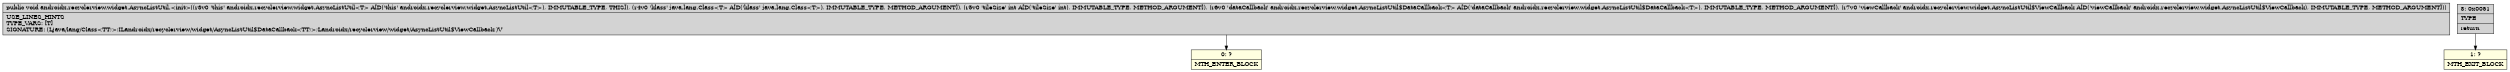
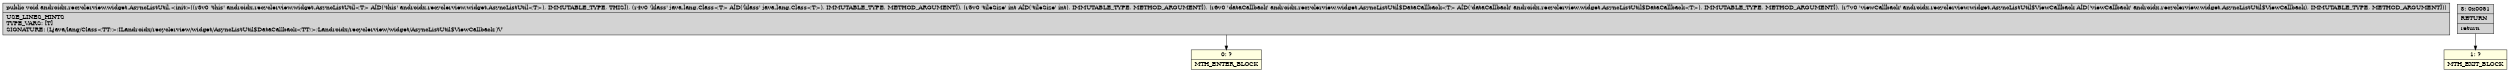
(2469, 19) -> (2474, 19)
